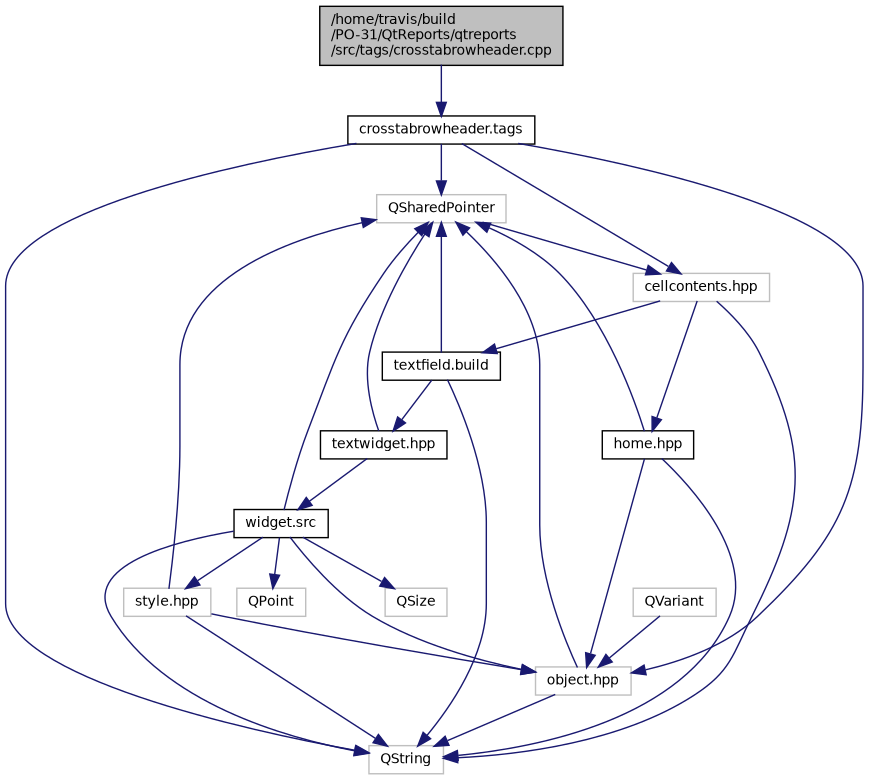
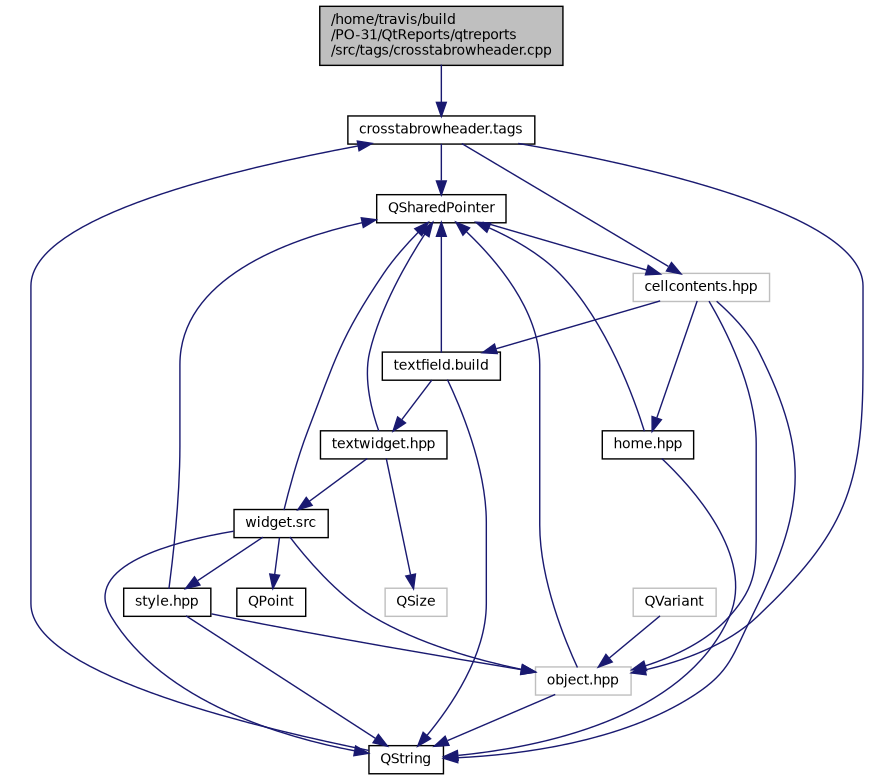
(441, 209) -> (441, 209)
(6, 444) -> (31, 451)
(618, 556) -> (756, 507)
(342, 559) -> (398, 517)
(167, 602) -> (167, 602)
(271, 602) -> (271, 602)
(406, 760) -> (406, 760)
